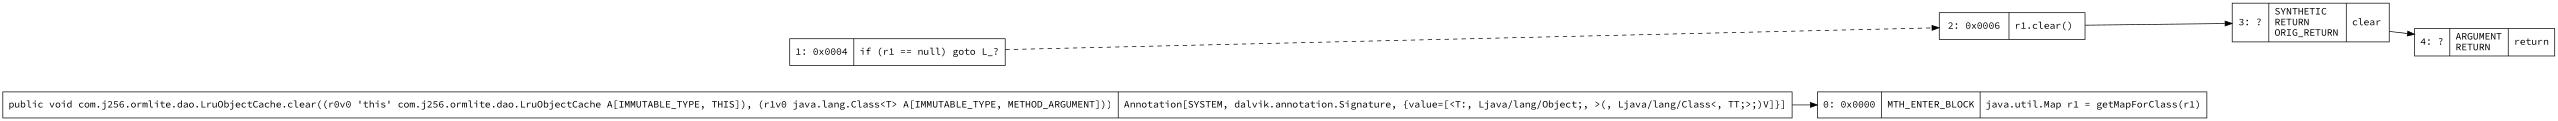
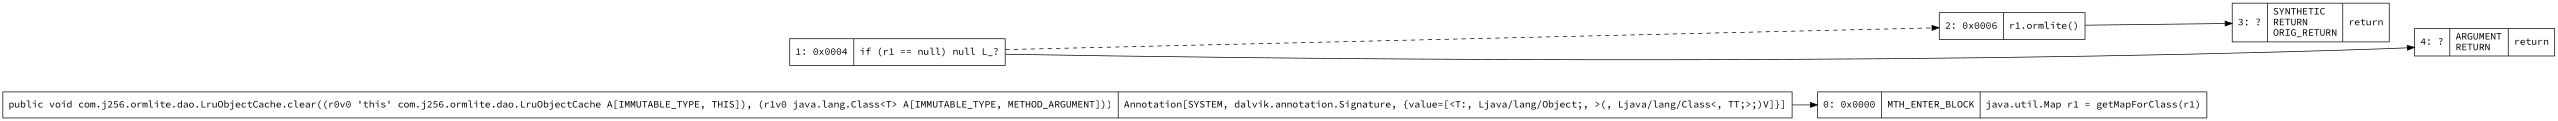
(2367, 22) -> (2366, 22)
(2044, 26) -> (2044, 26)
(2398, 32) -> (1706, 60)
(930, 52) -> (930, 52)
